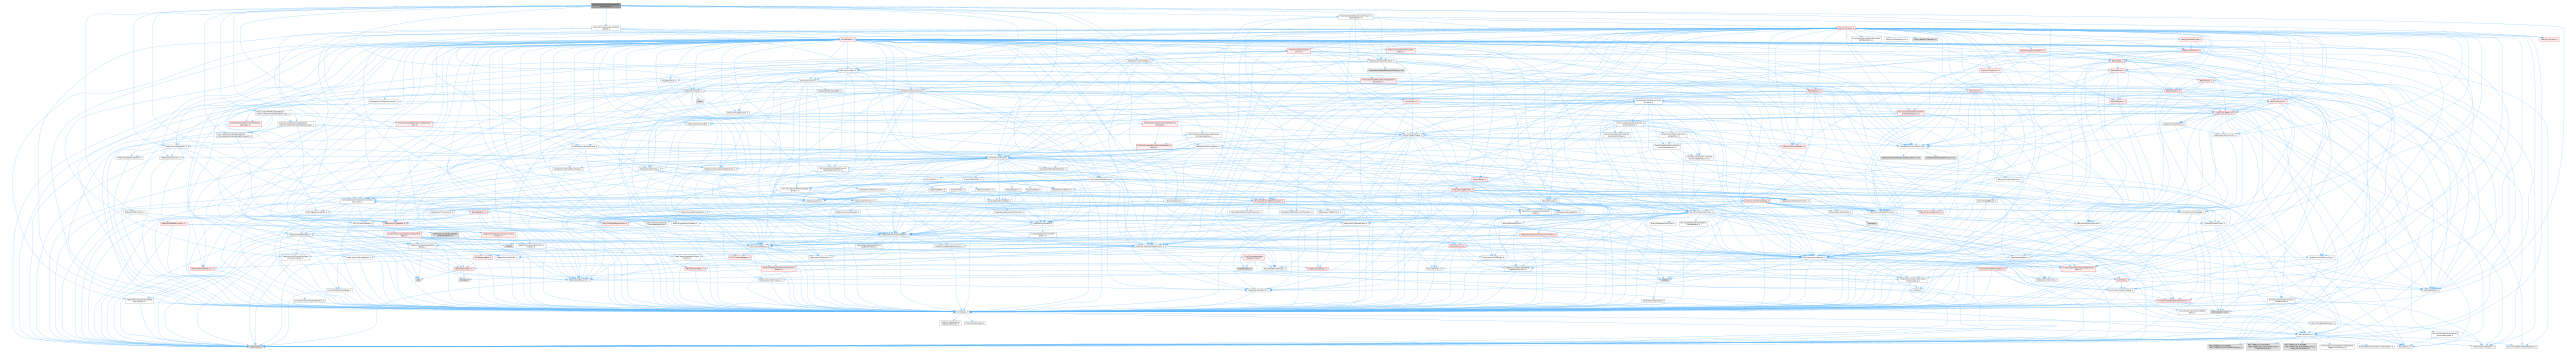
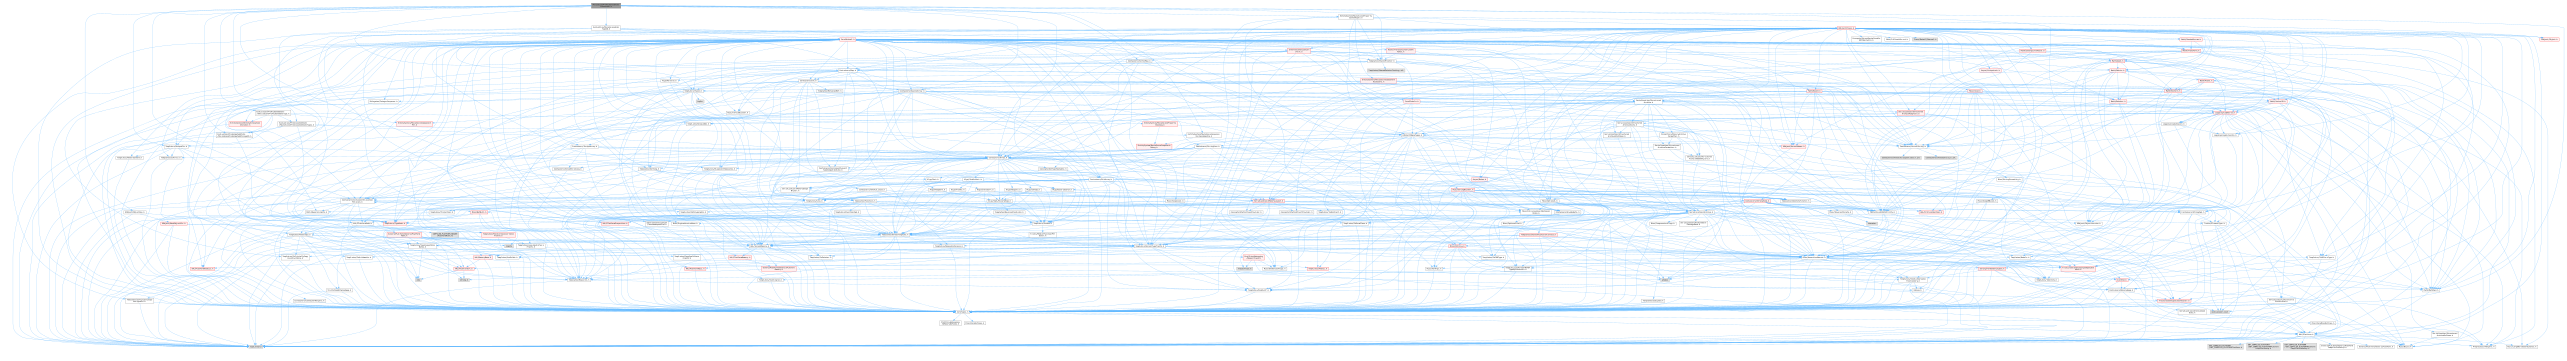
(869, 246) -> none
